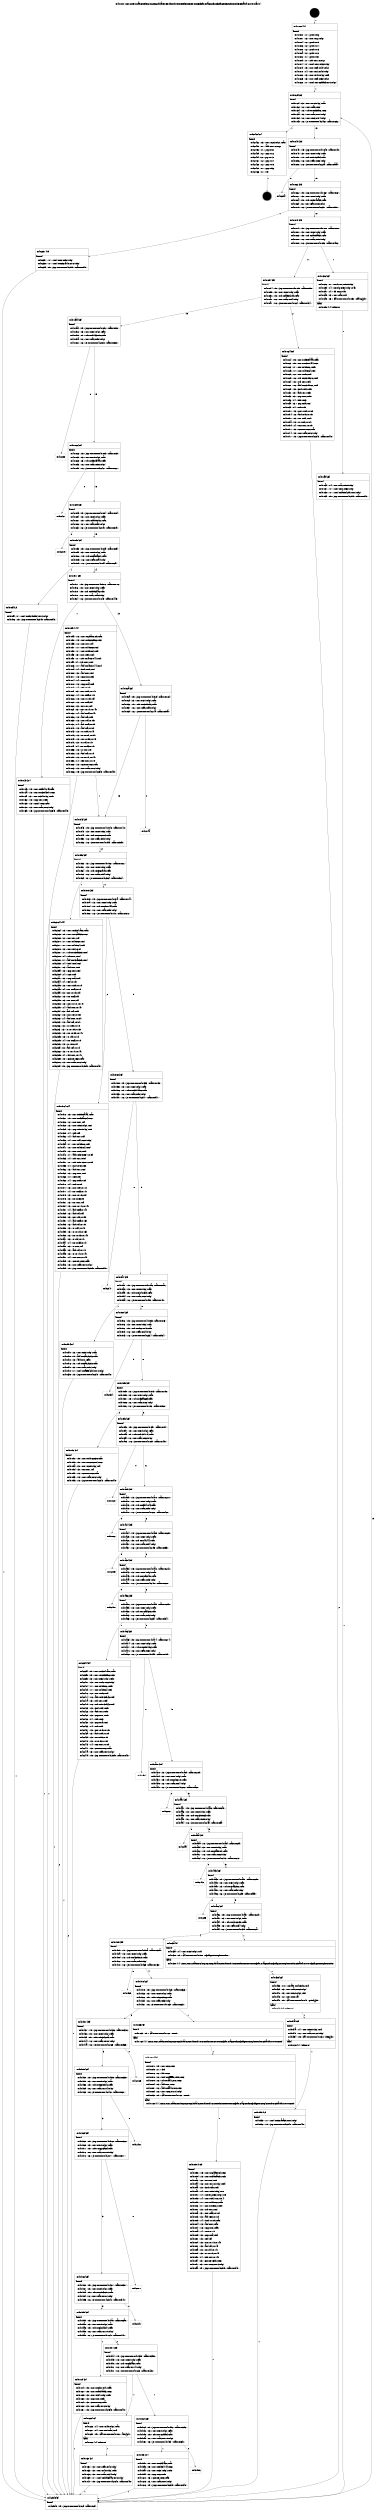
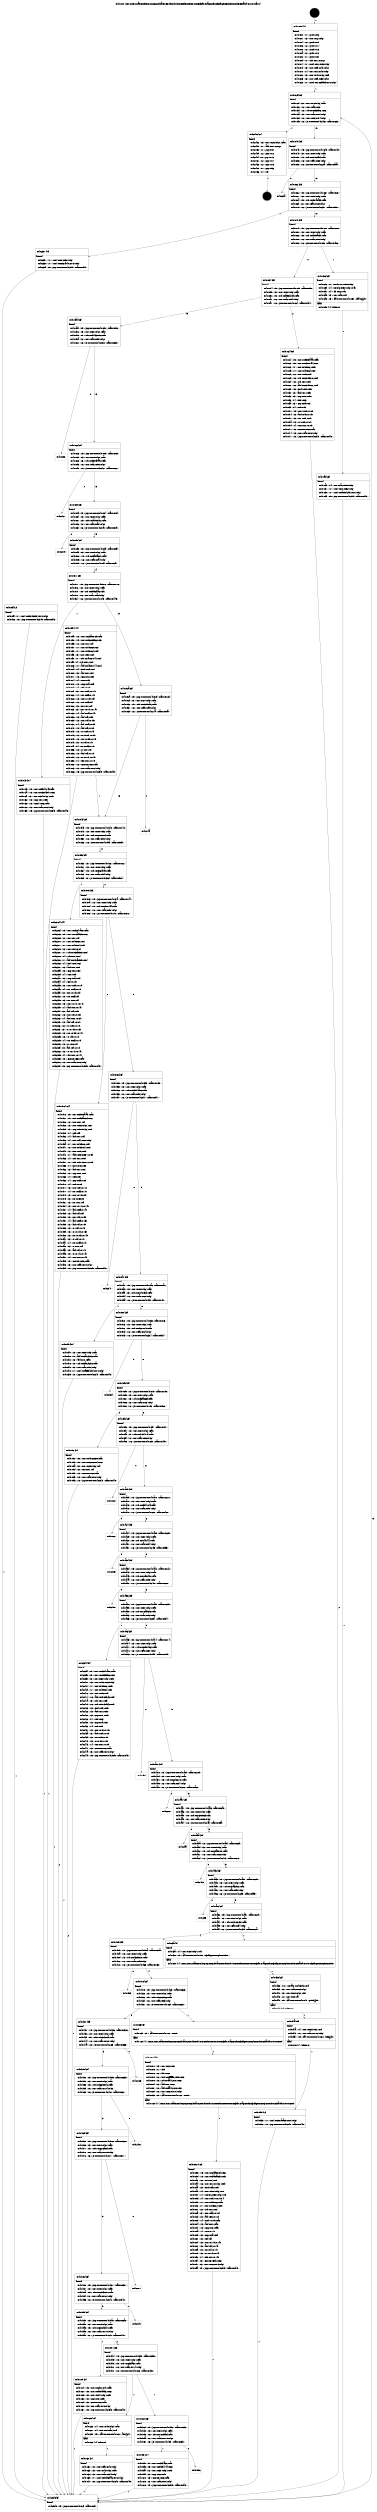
(55, 584) -> none
